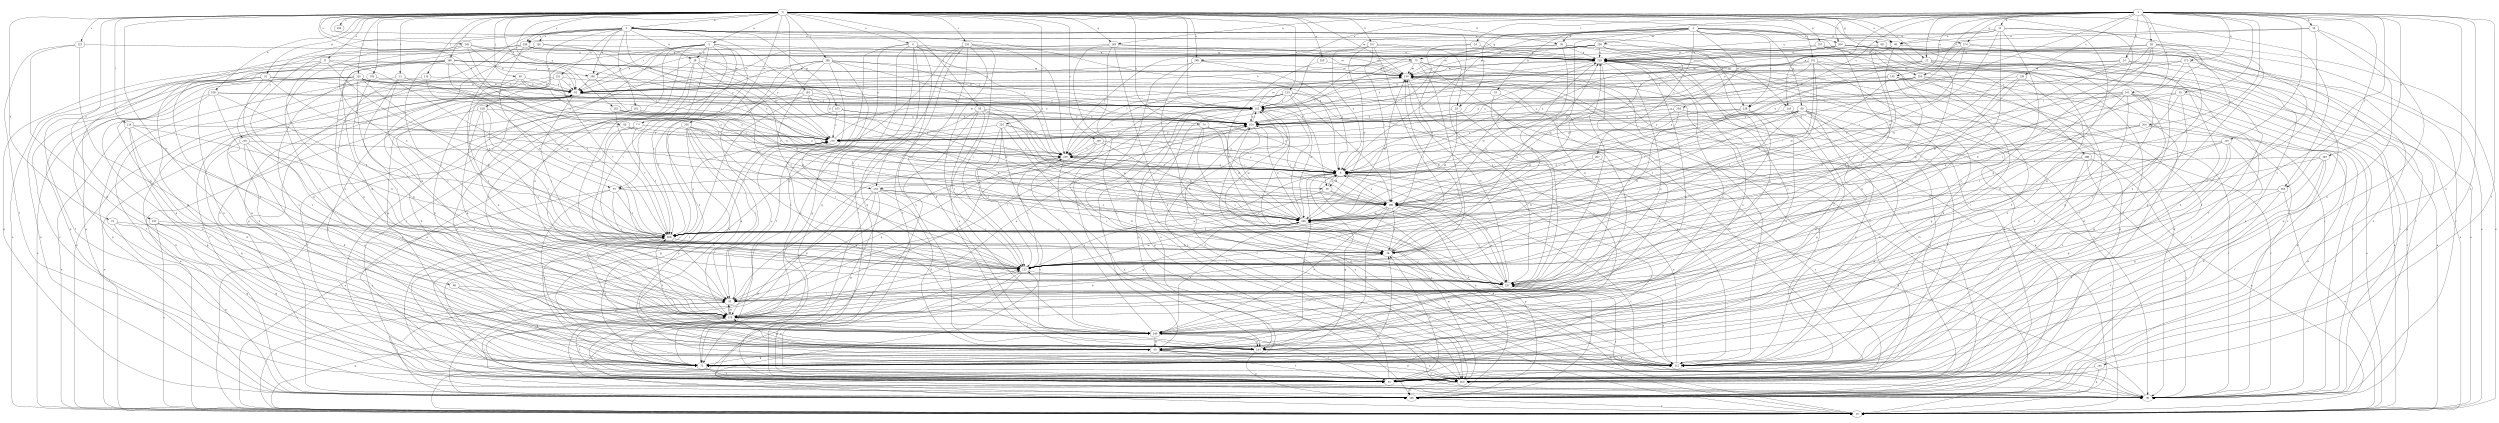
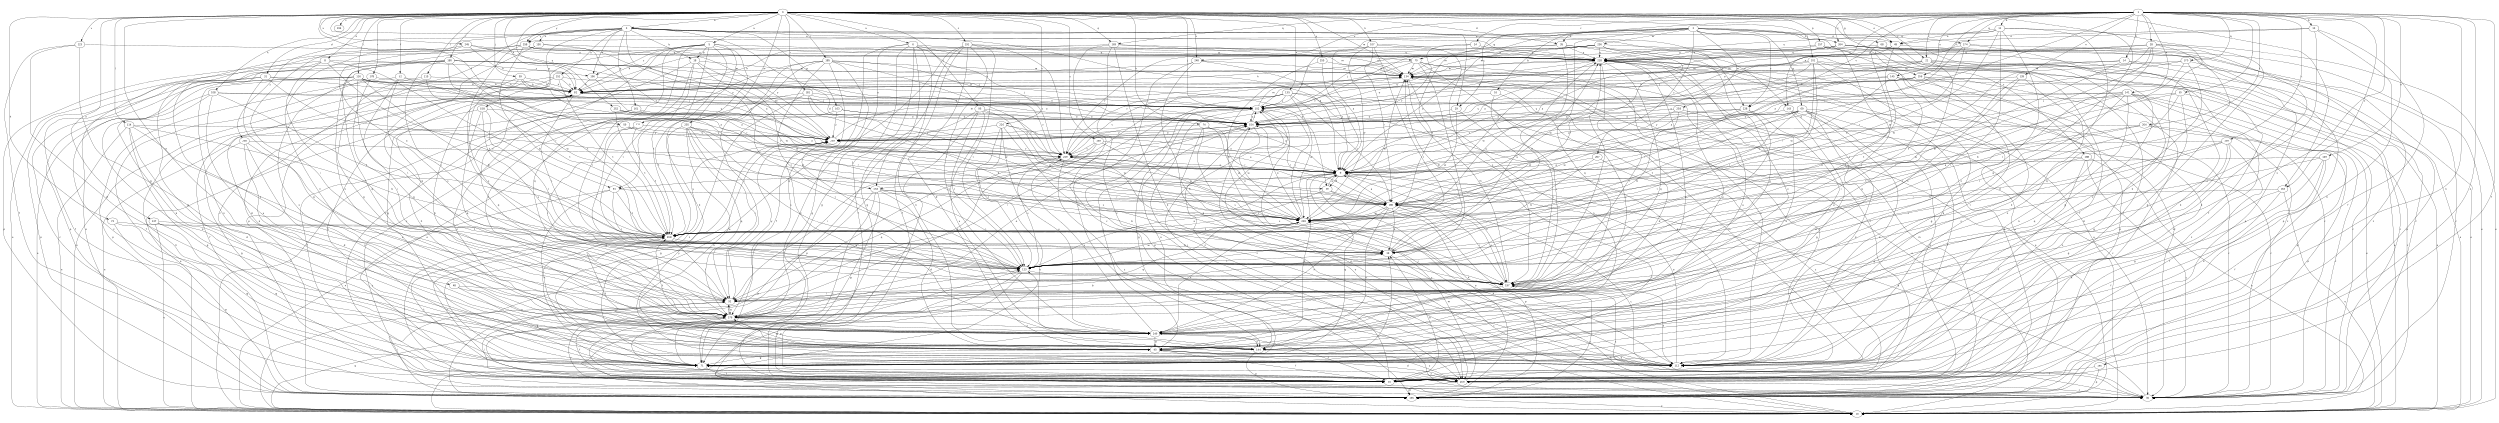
(773, 142) -> (1348, 117)
(391, 233) -> (499, 293)
